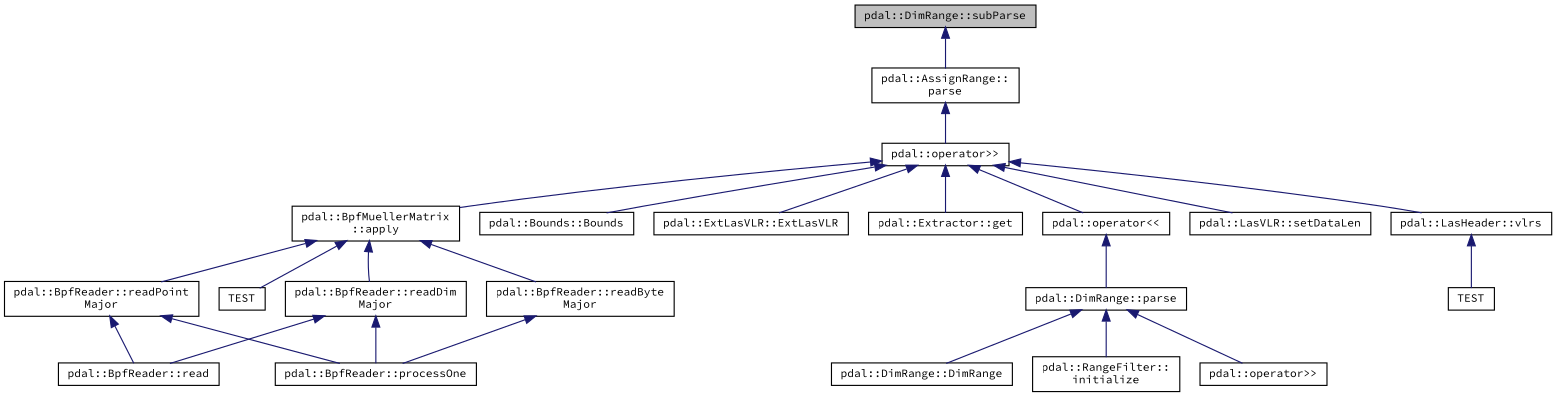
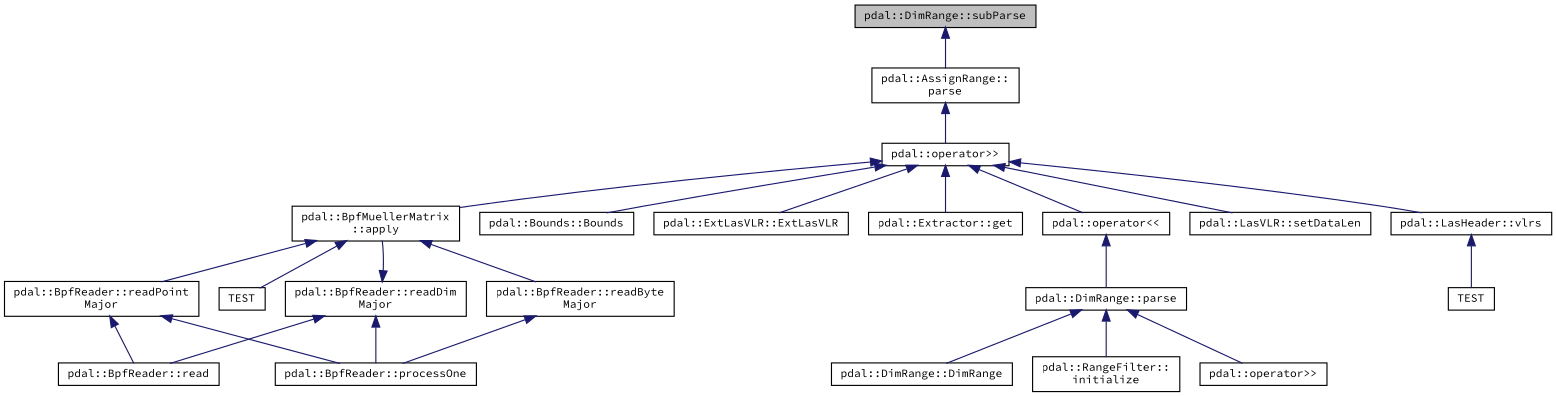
(368, 267) -> (383, 256)
